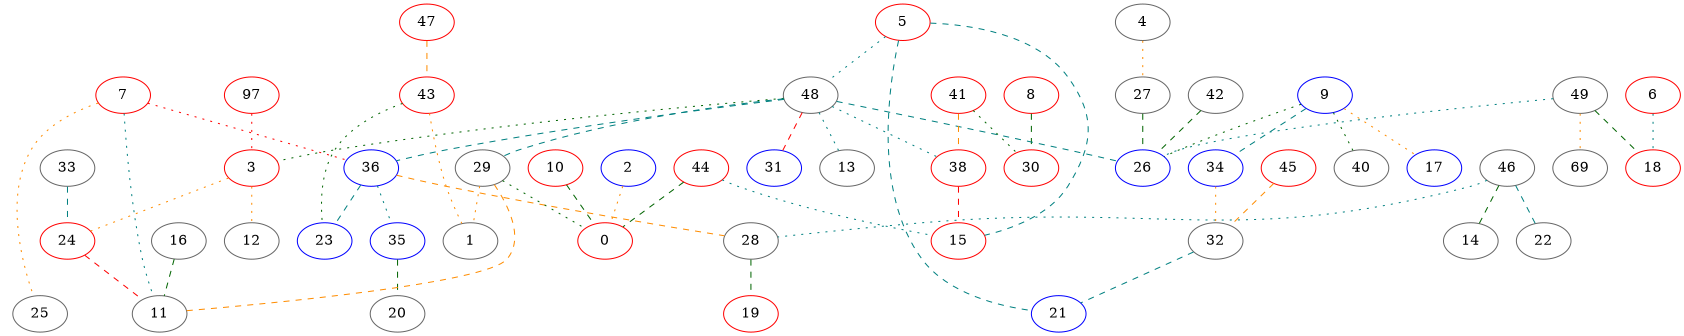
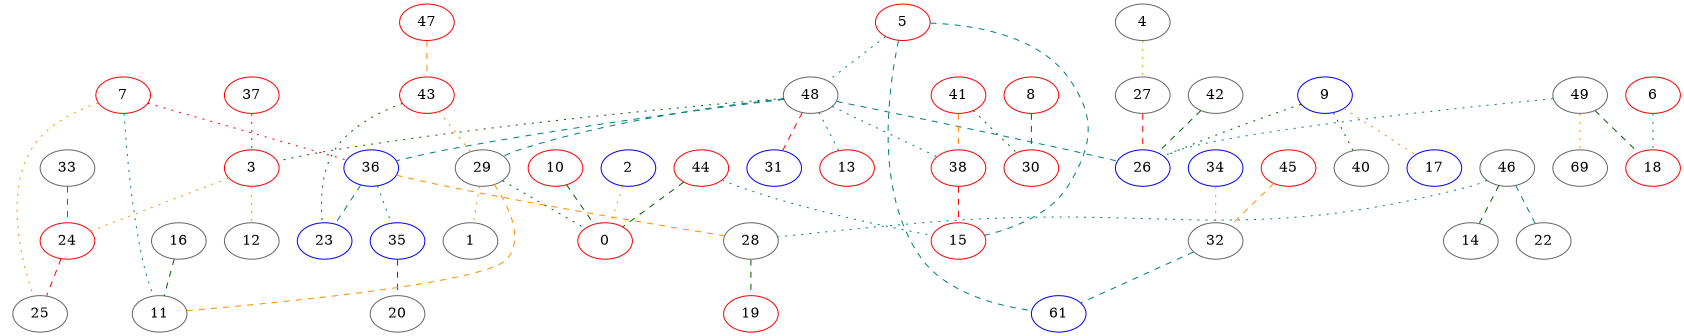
(252, 95) -> (252, 95)
(1283, 124) -> none
(1143, 132) -> (1143, 132)
(847, 168) -> (847, 168)
(441, 170) -> (451, 127)
(114, 277) -> (54, 277)
(1059, 314) -> (1059, 314)
